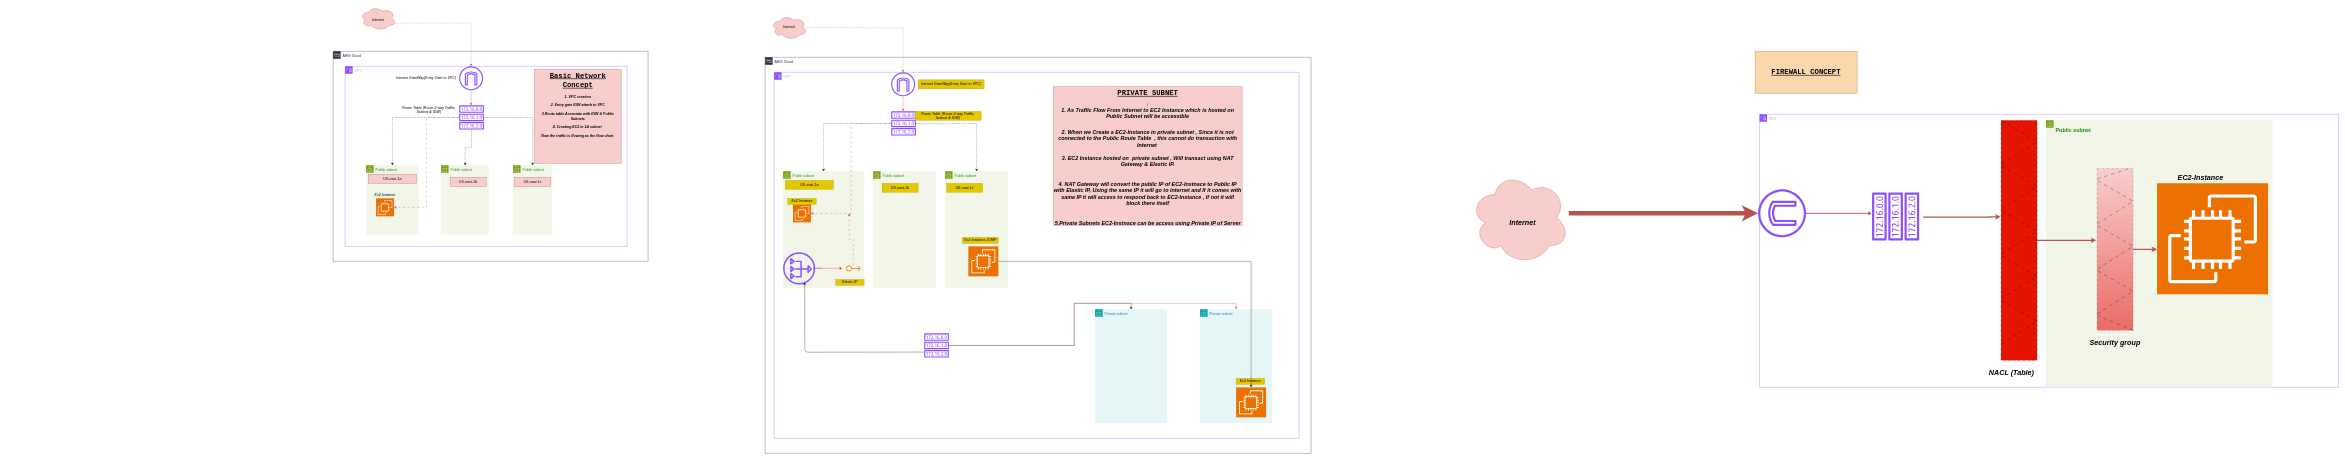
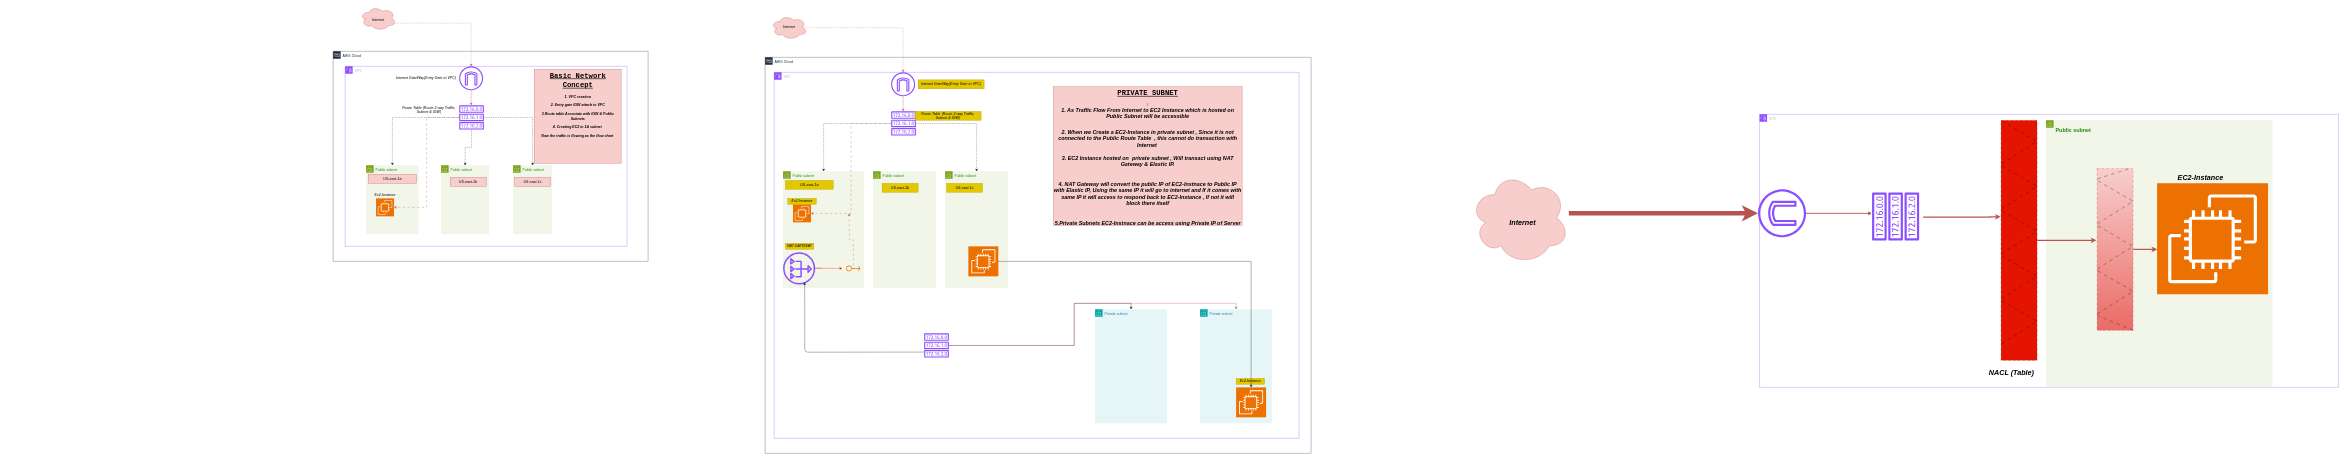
(1806, 72) -> none
(980, 240) -> none
none -> (800, 246)
(850, 282) -> none
(2115, 342) -> none
